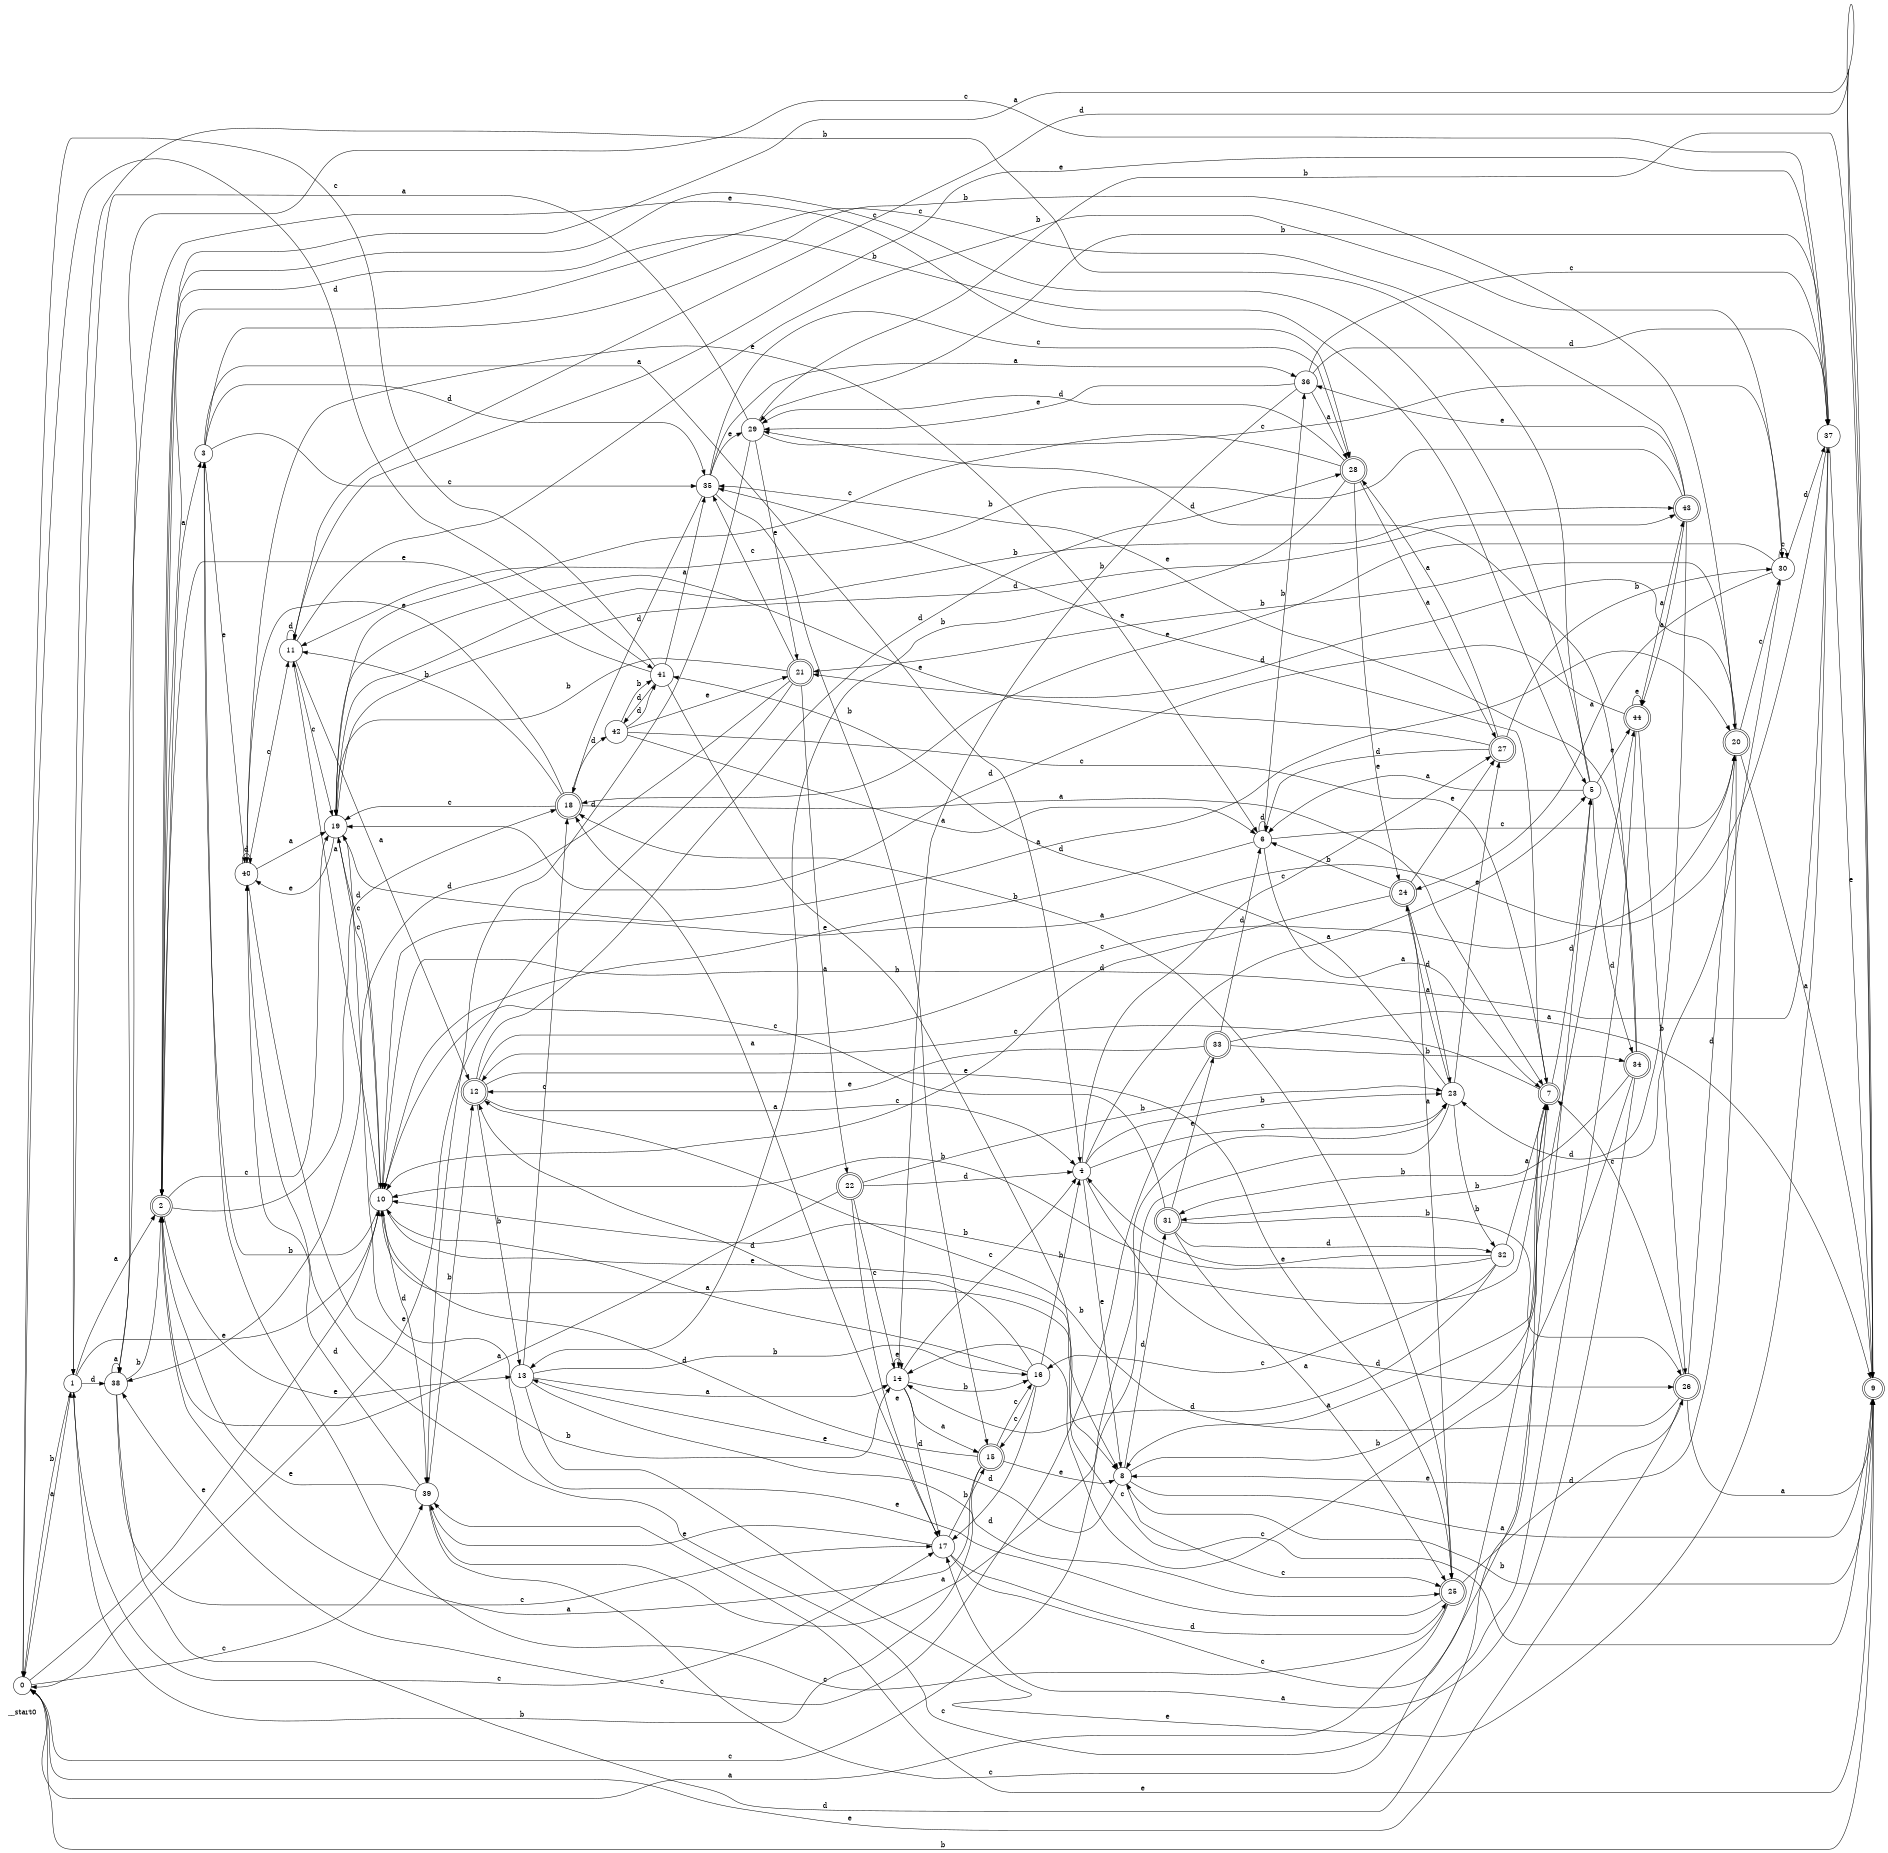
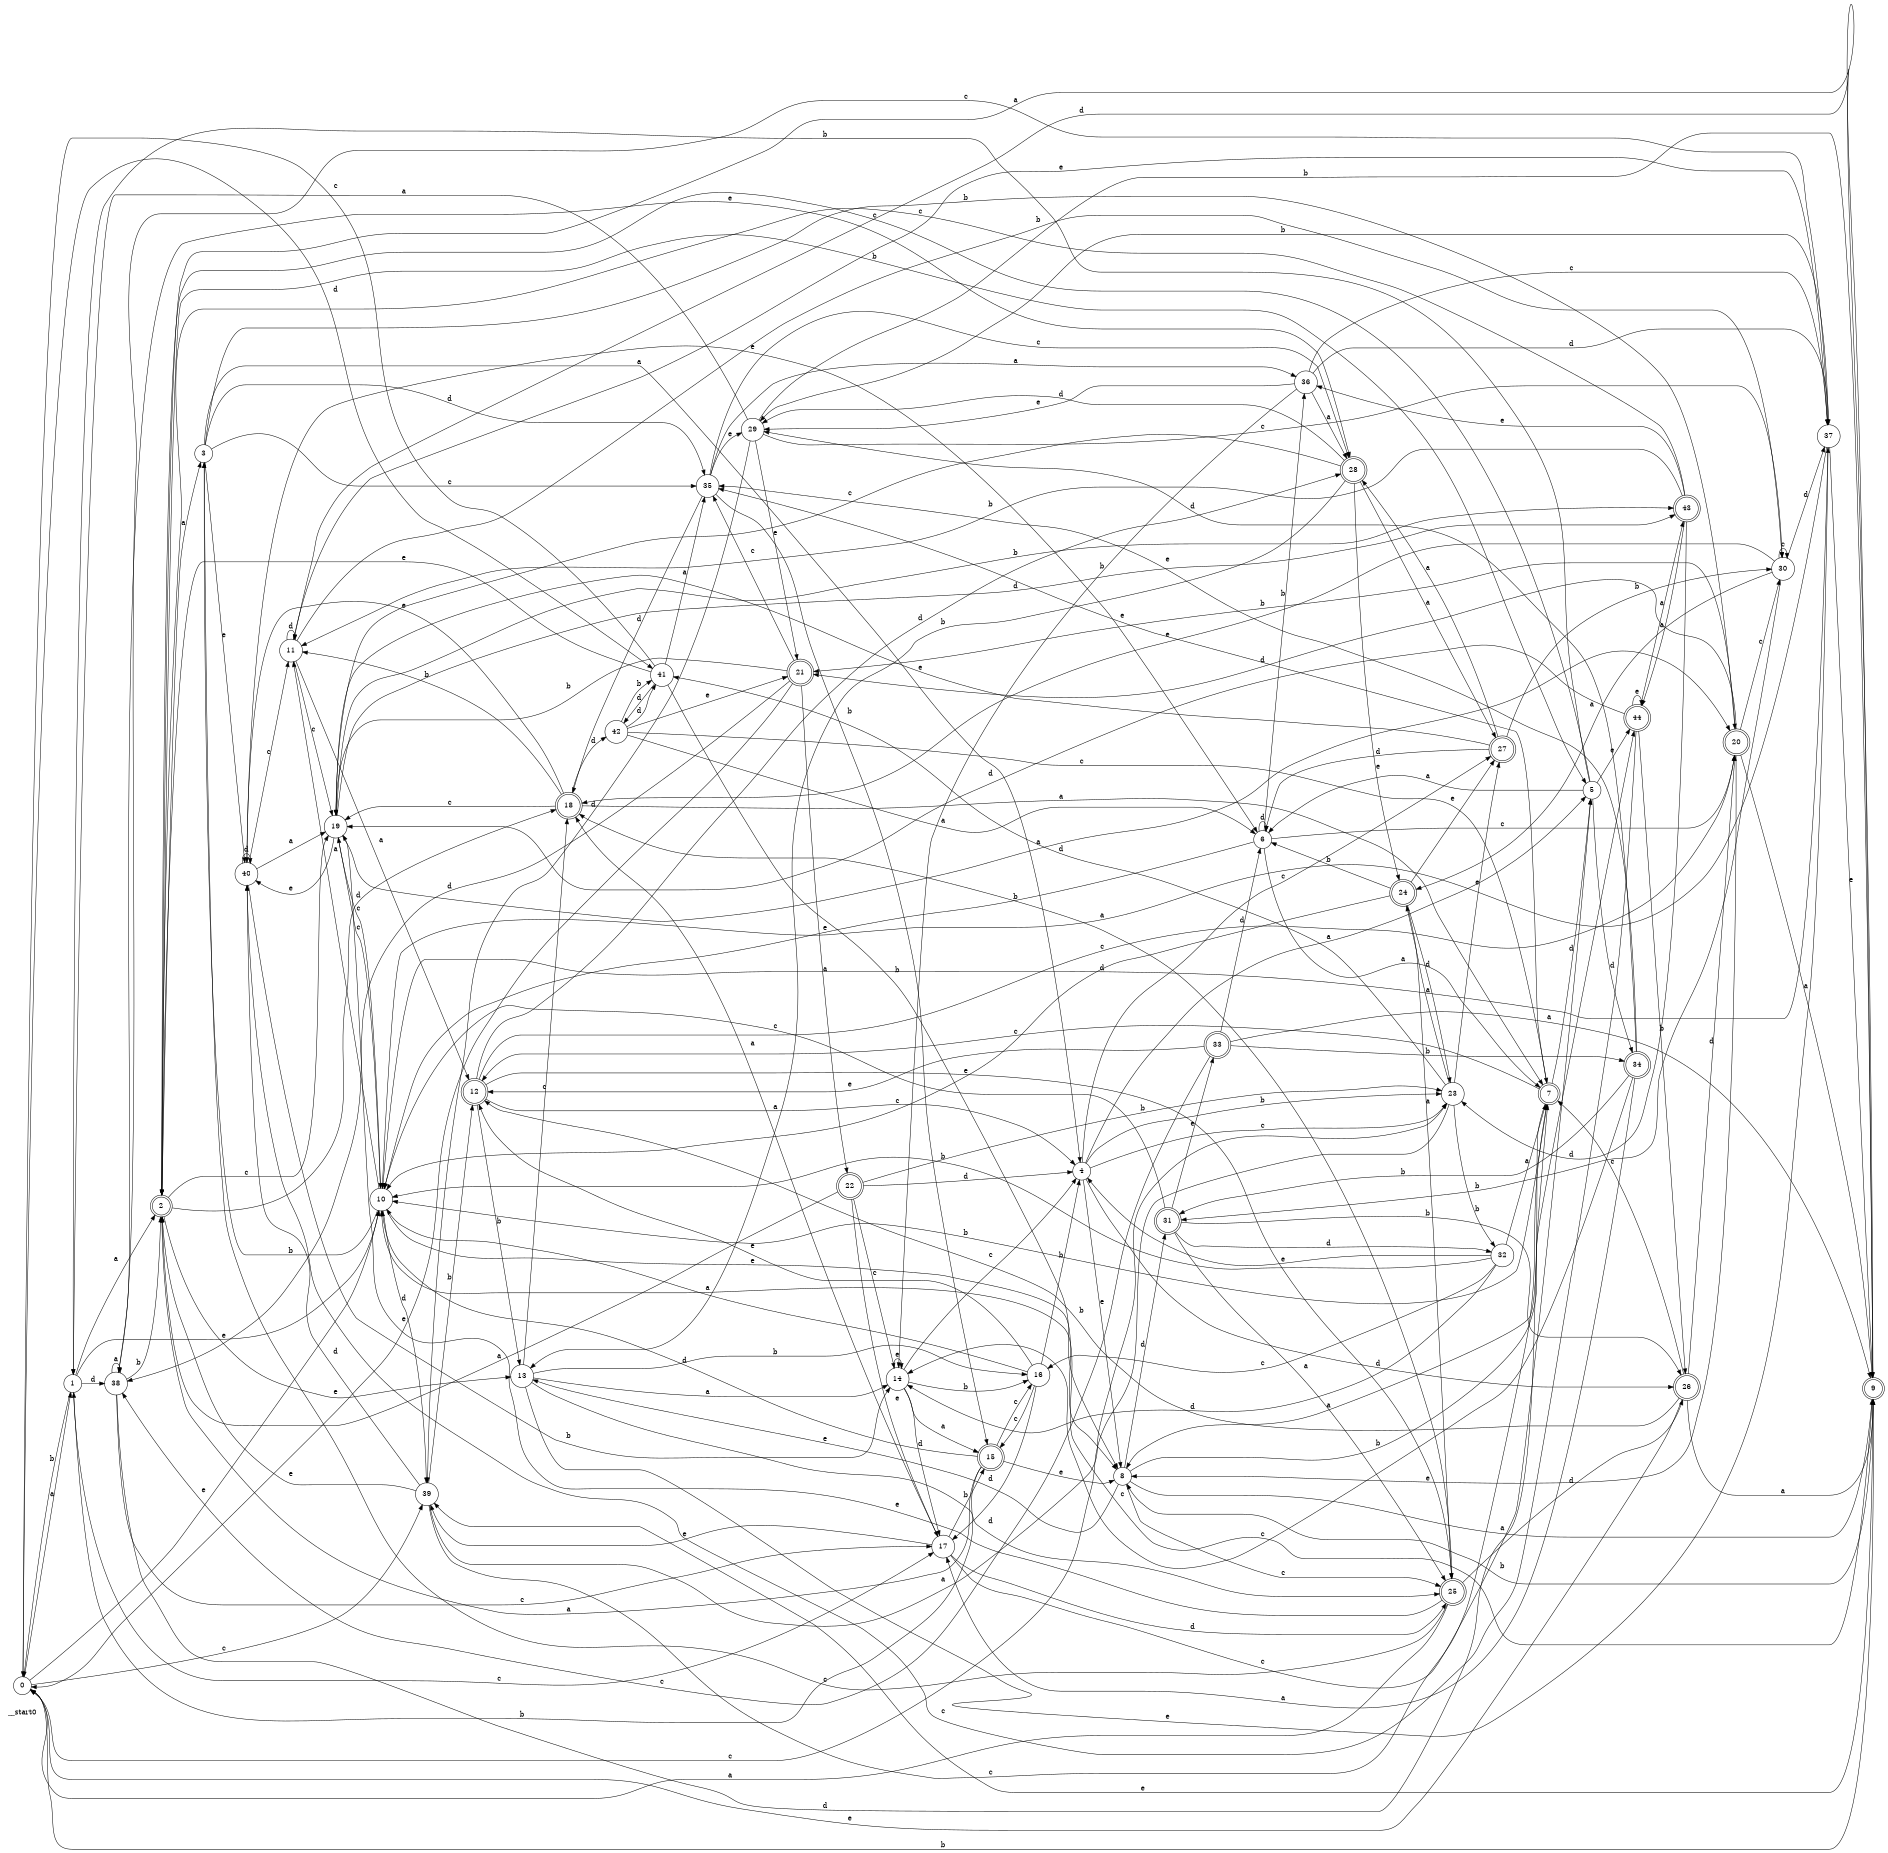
(753, 1246) -> (753, 1246)
